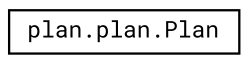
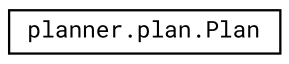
(124, 32) -> (145, 32)
